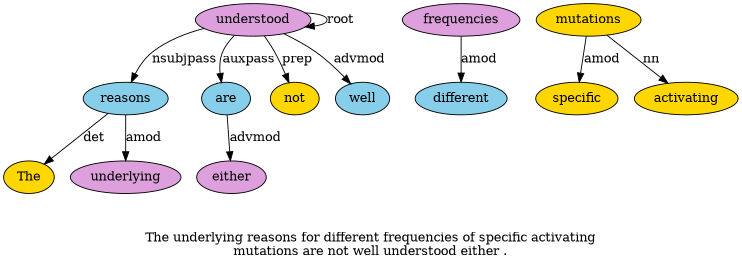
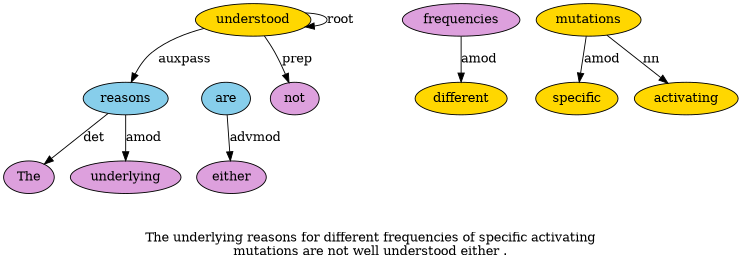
(253, 20) -> (253, 20)
(222, 53) -> none
(184, 59) -> (184, 59)
(295, 99) -> (295, 99)
(363, 99) -> none
(461, 99) -> (461, 99)
(29, 177) -> (29, 177)
